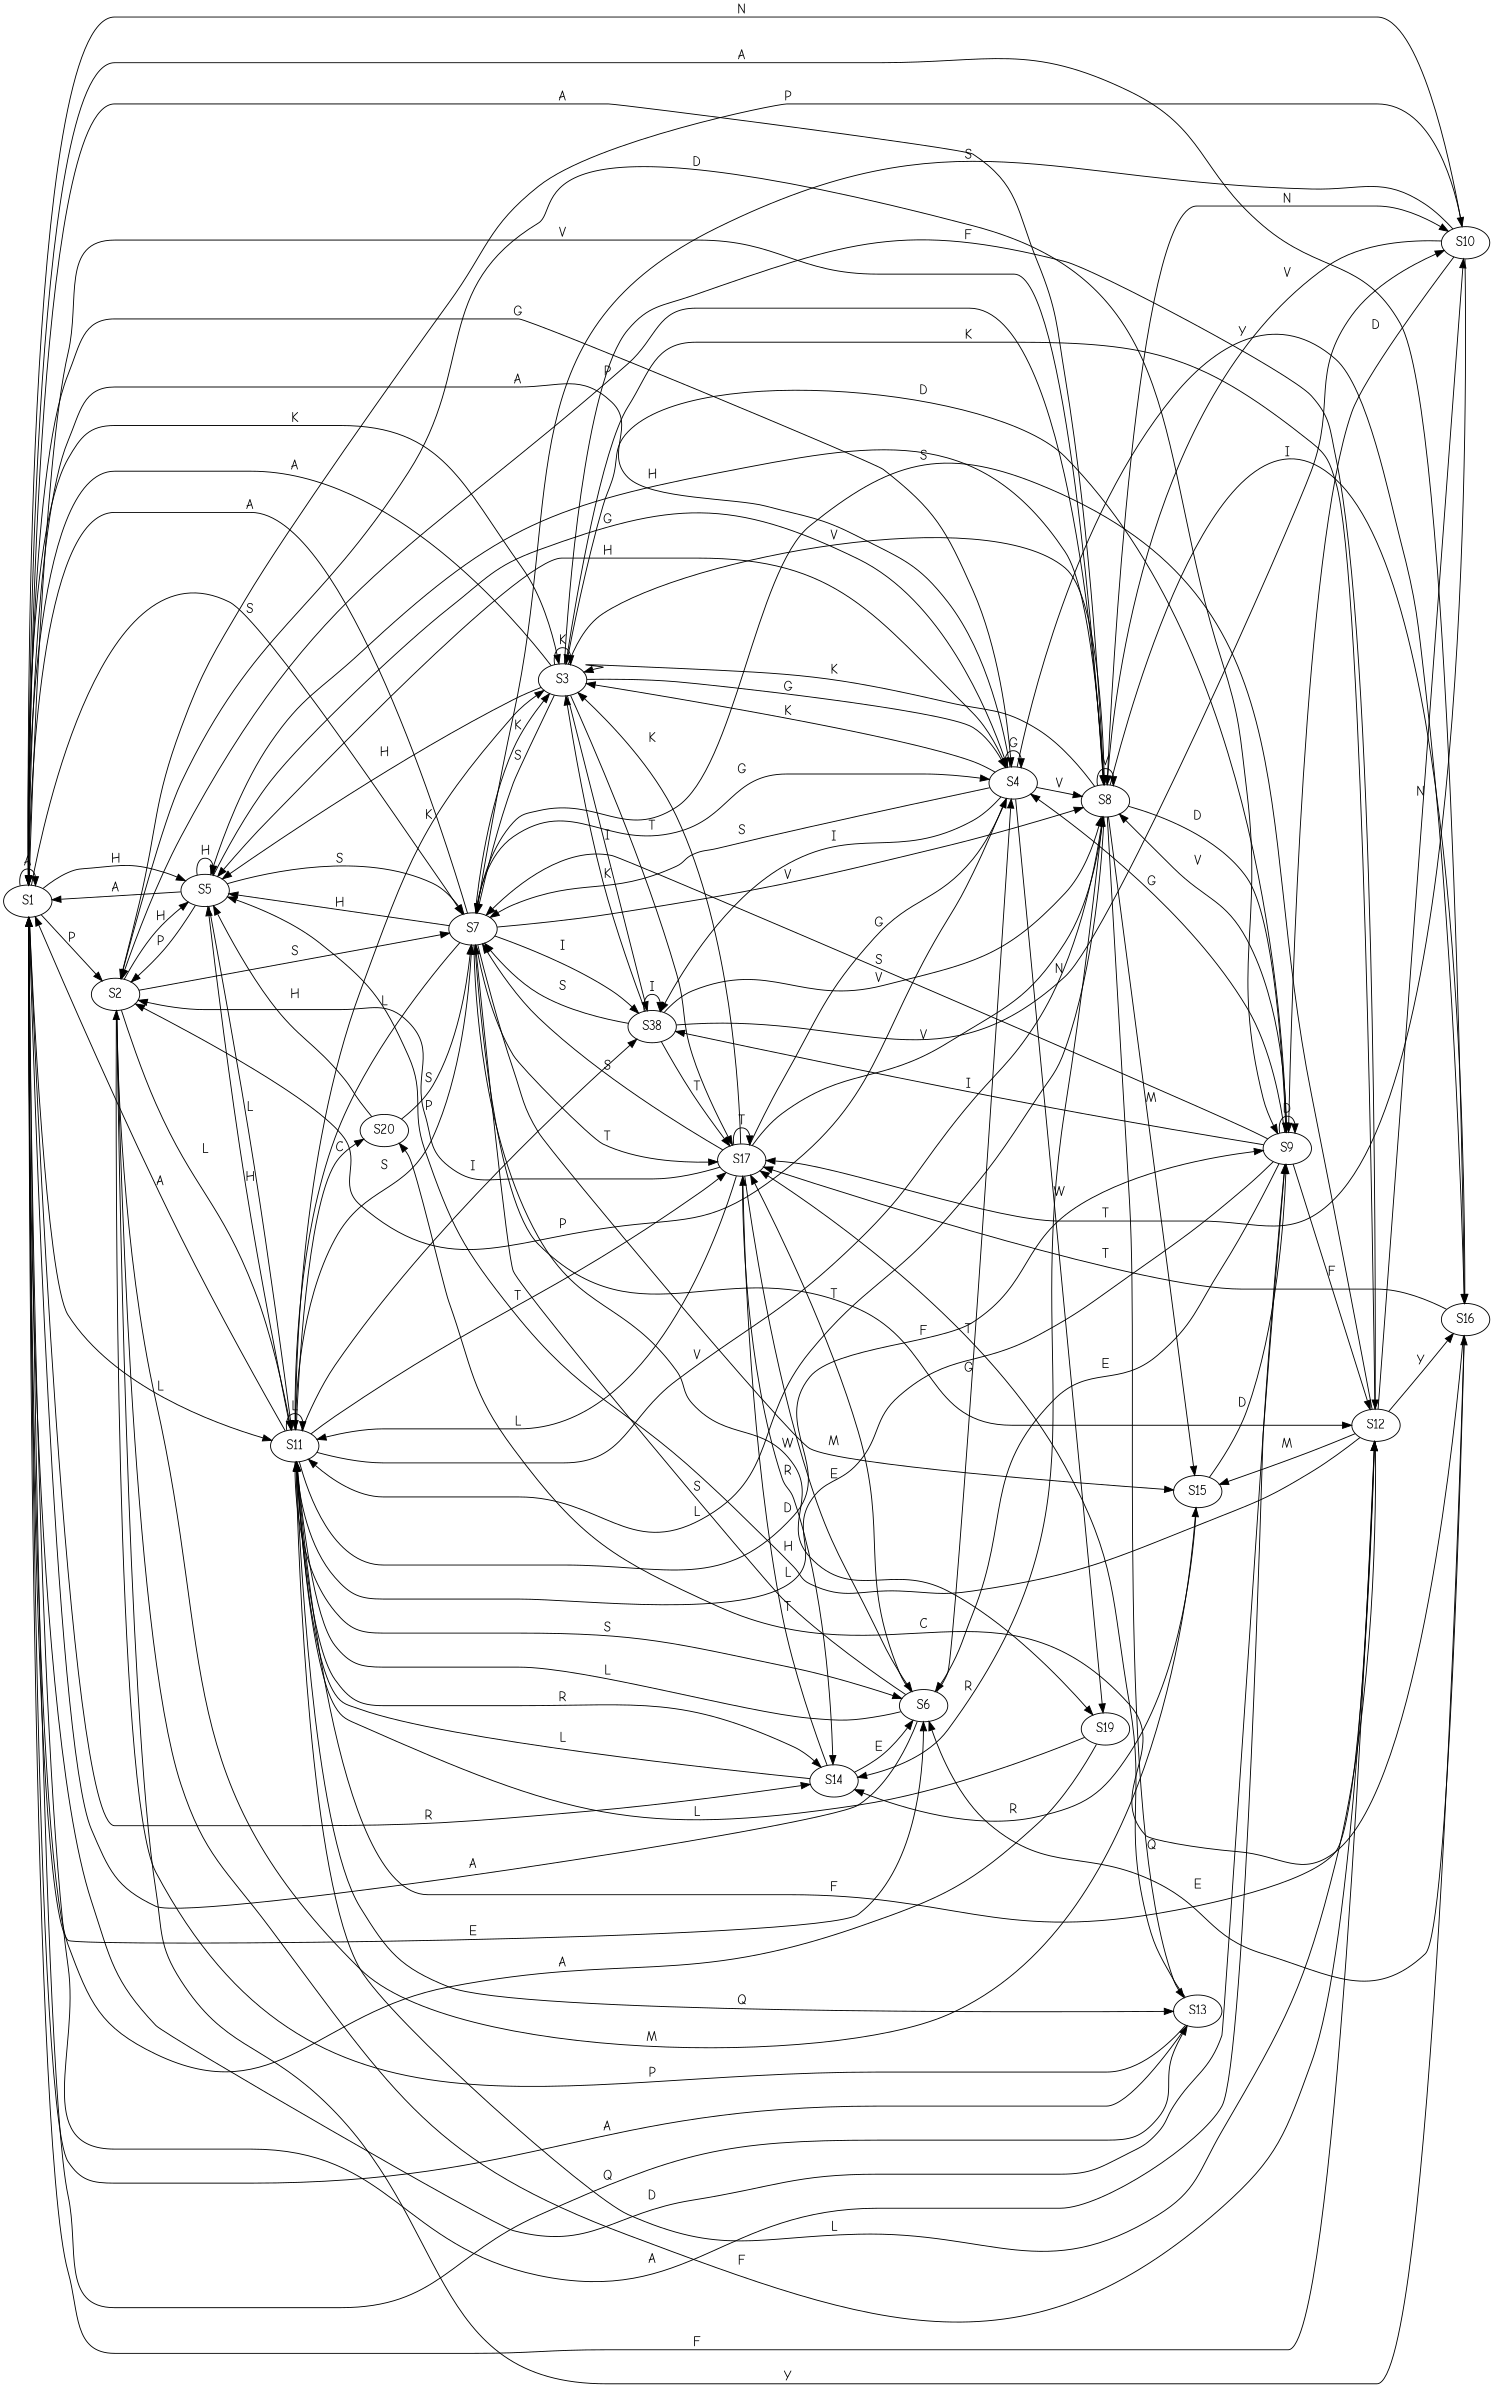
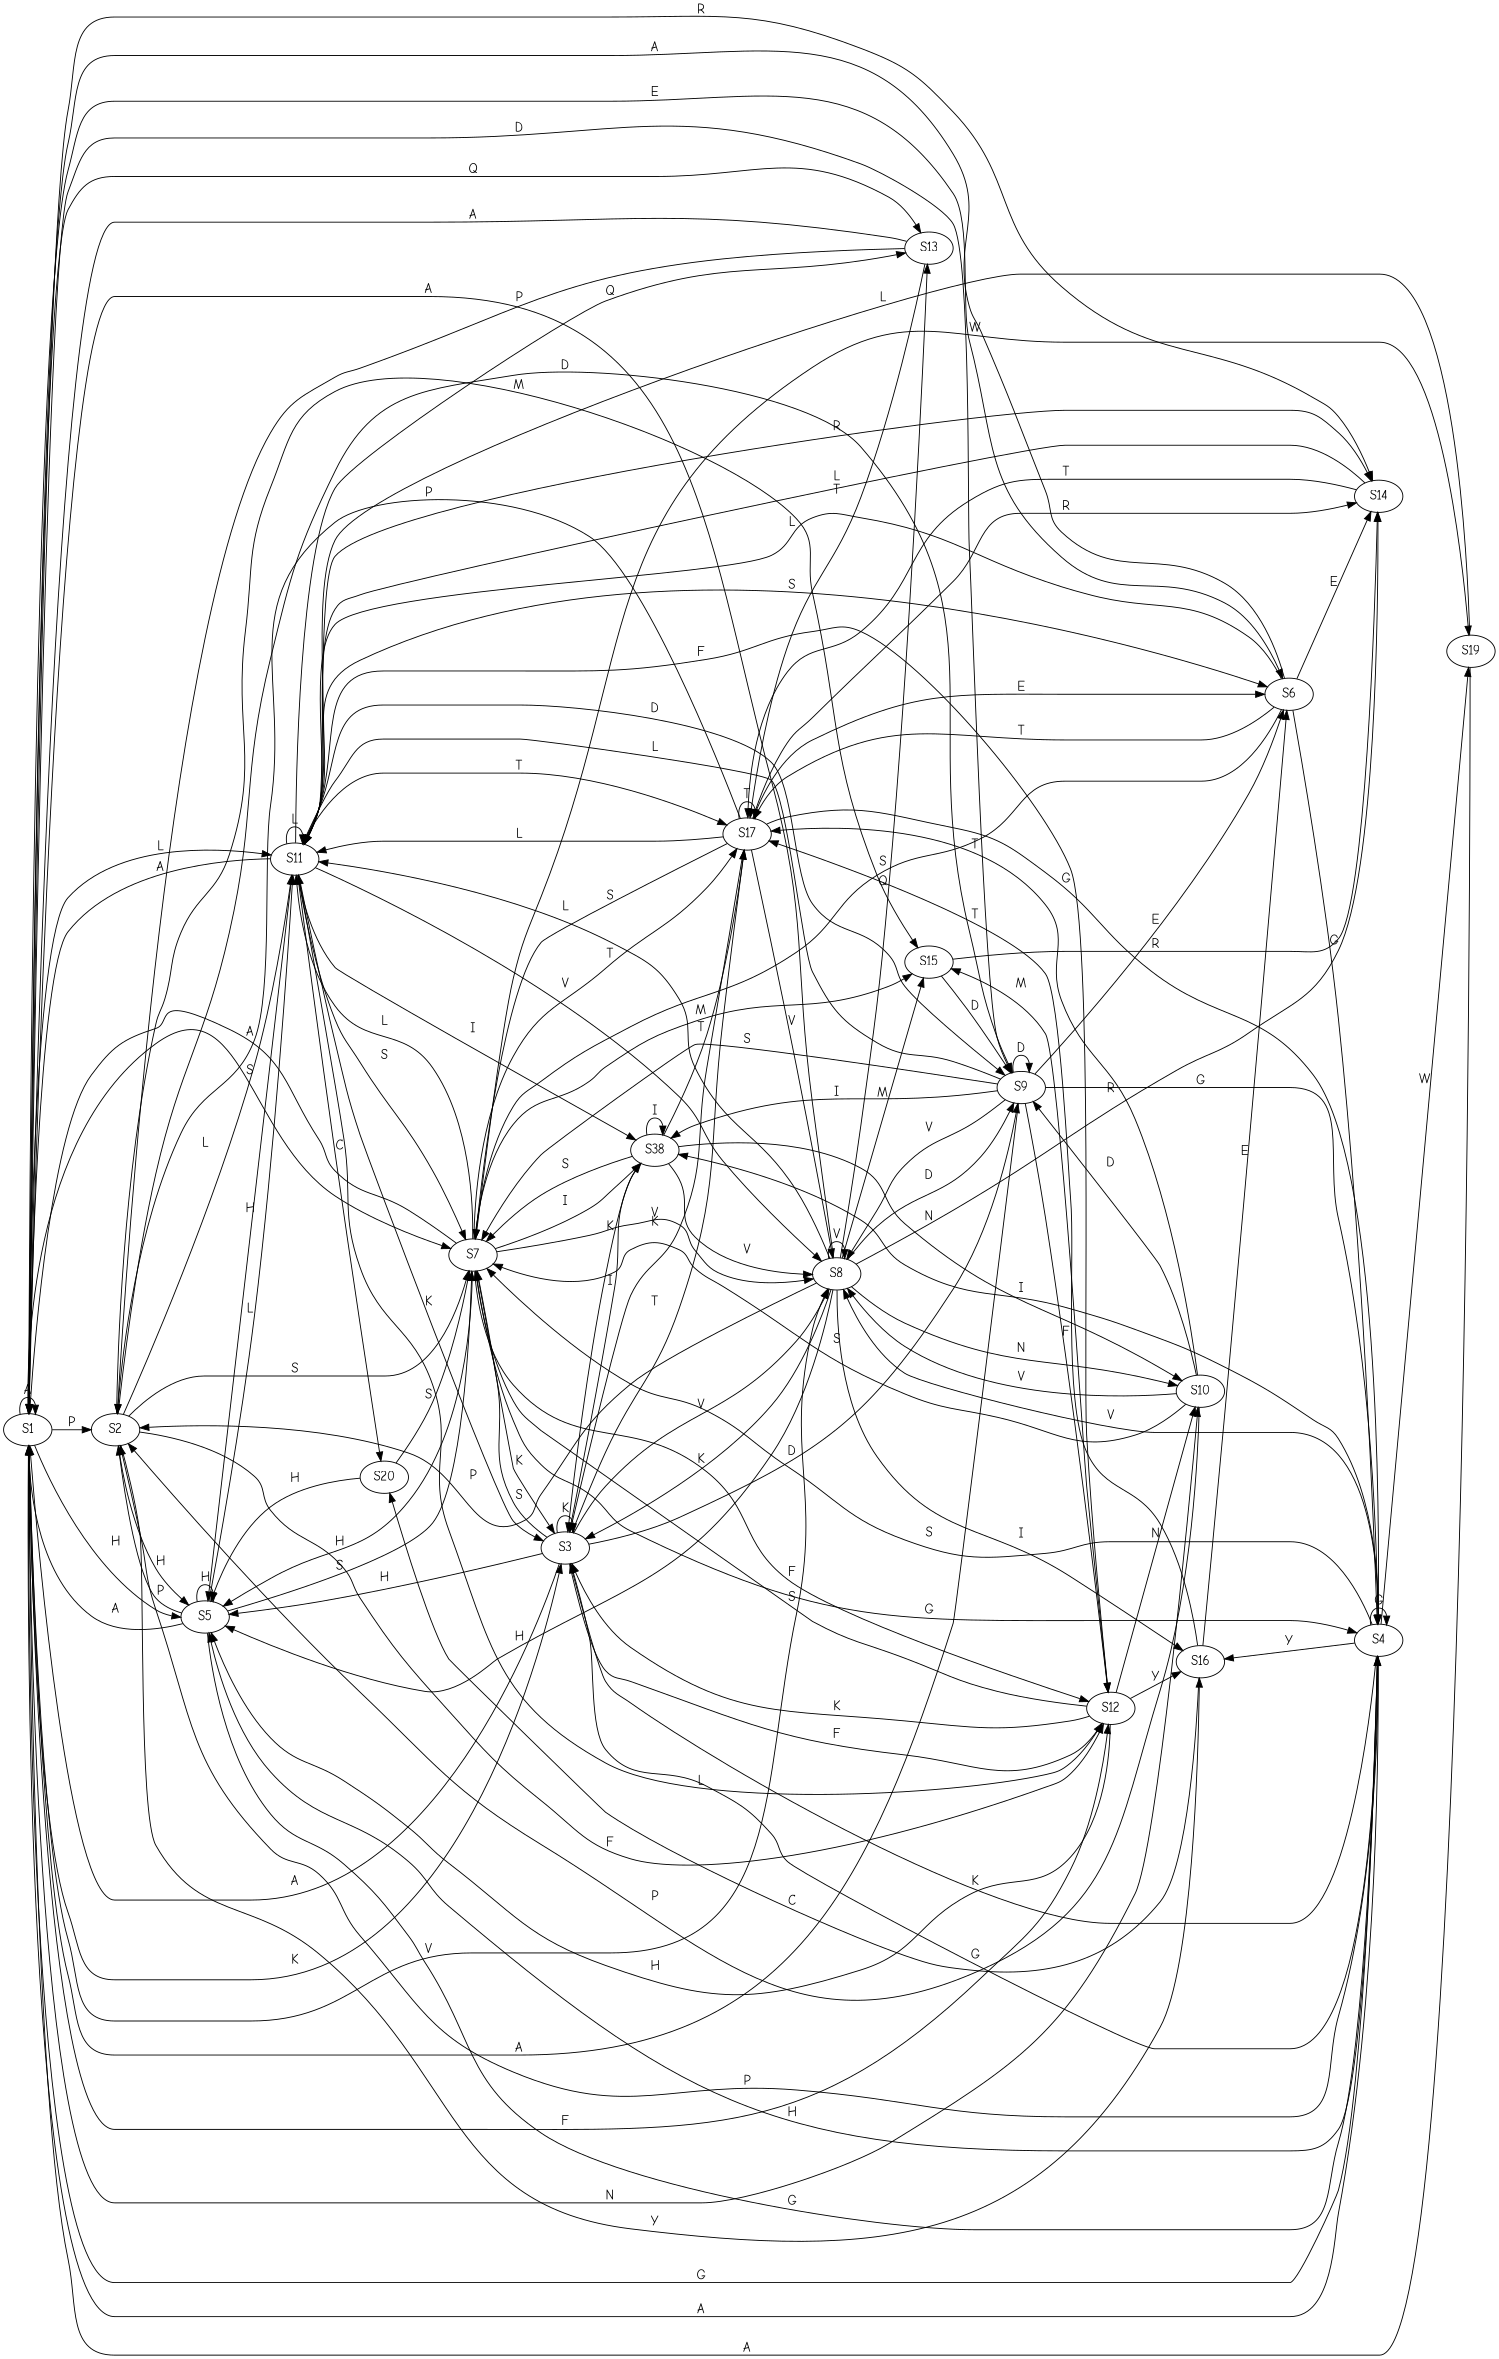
(884, 63) -> none
(884, 1753) -> (1332, 599)
